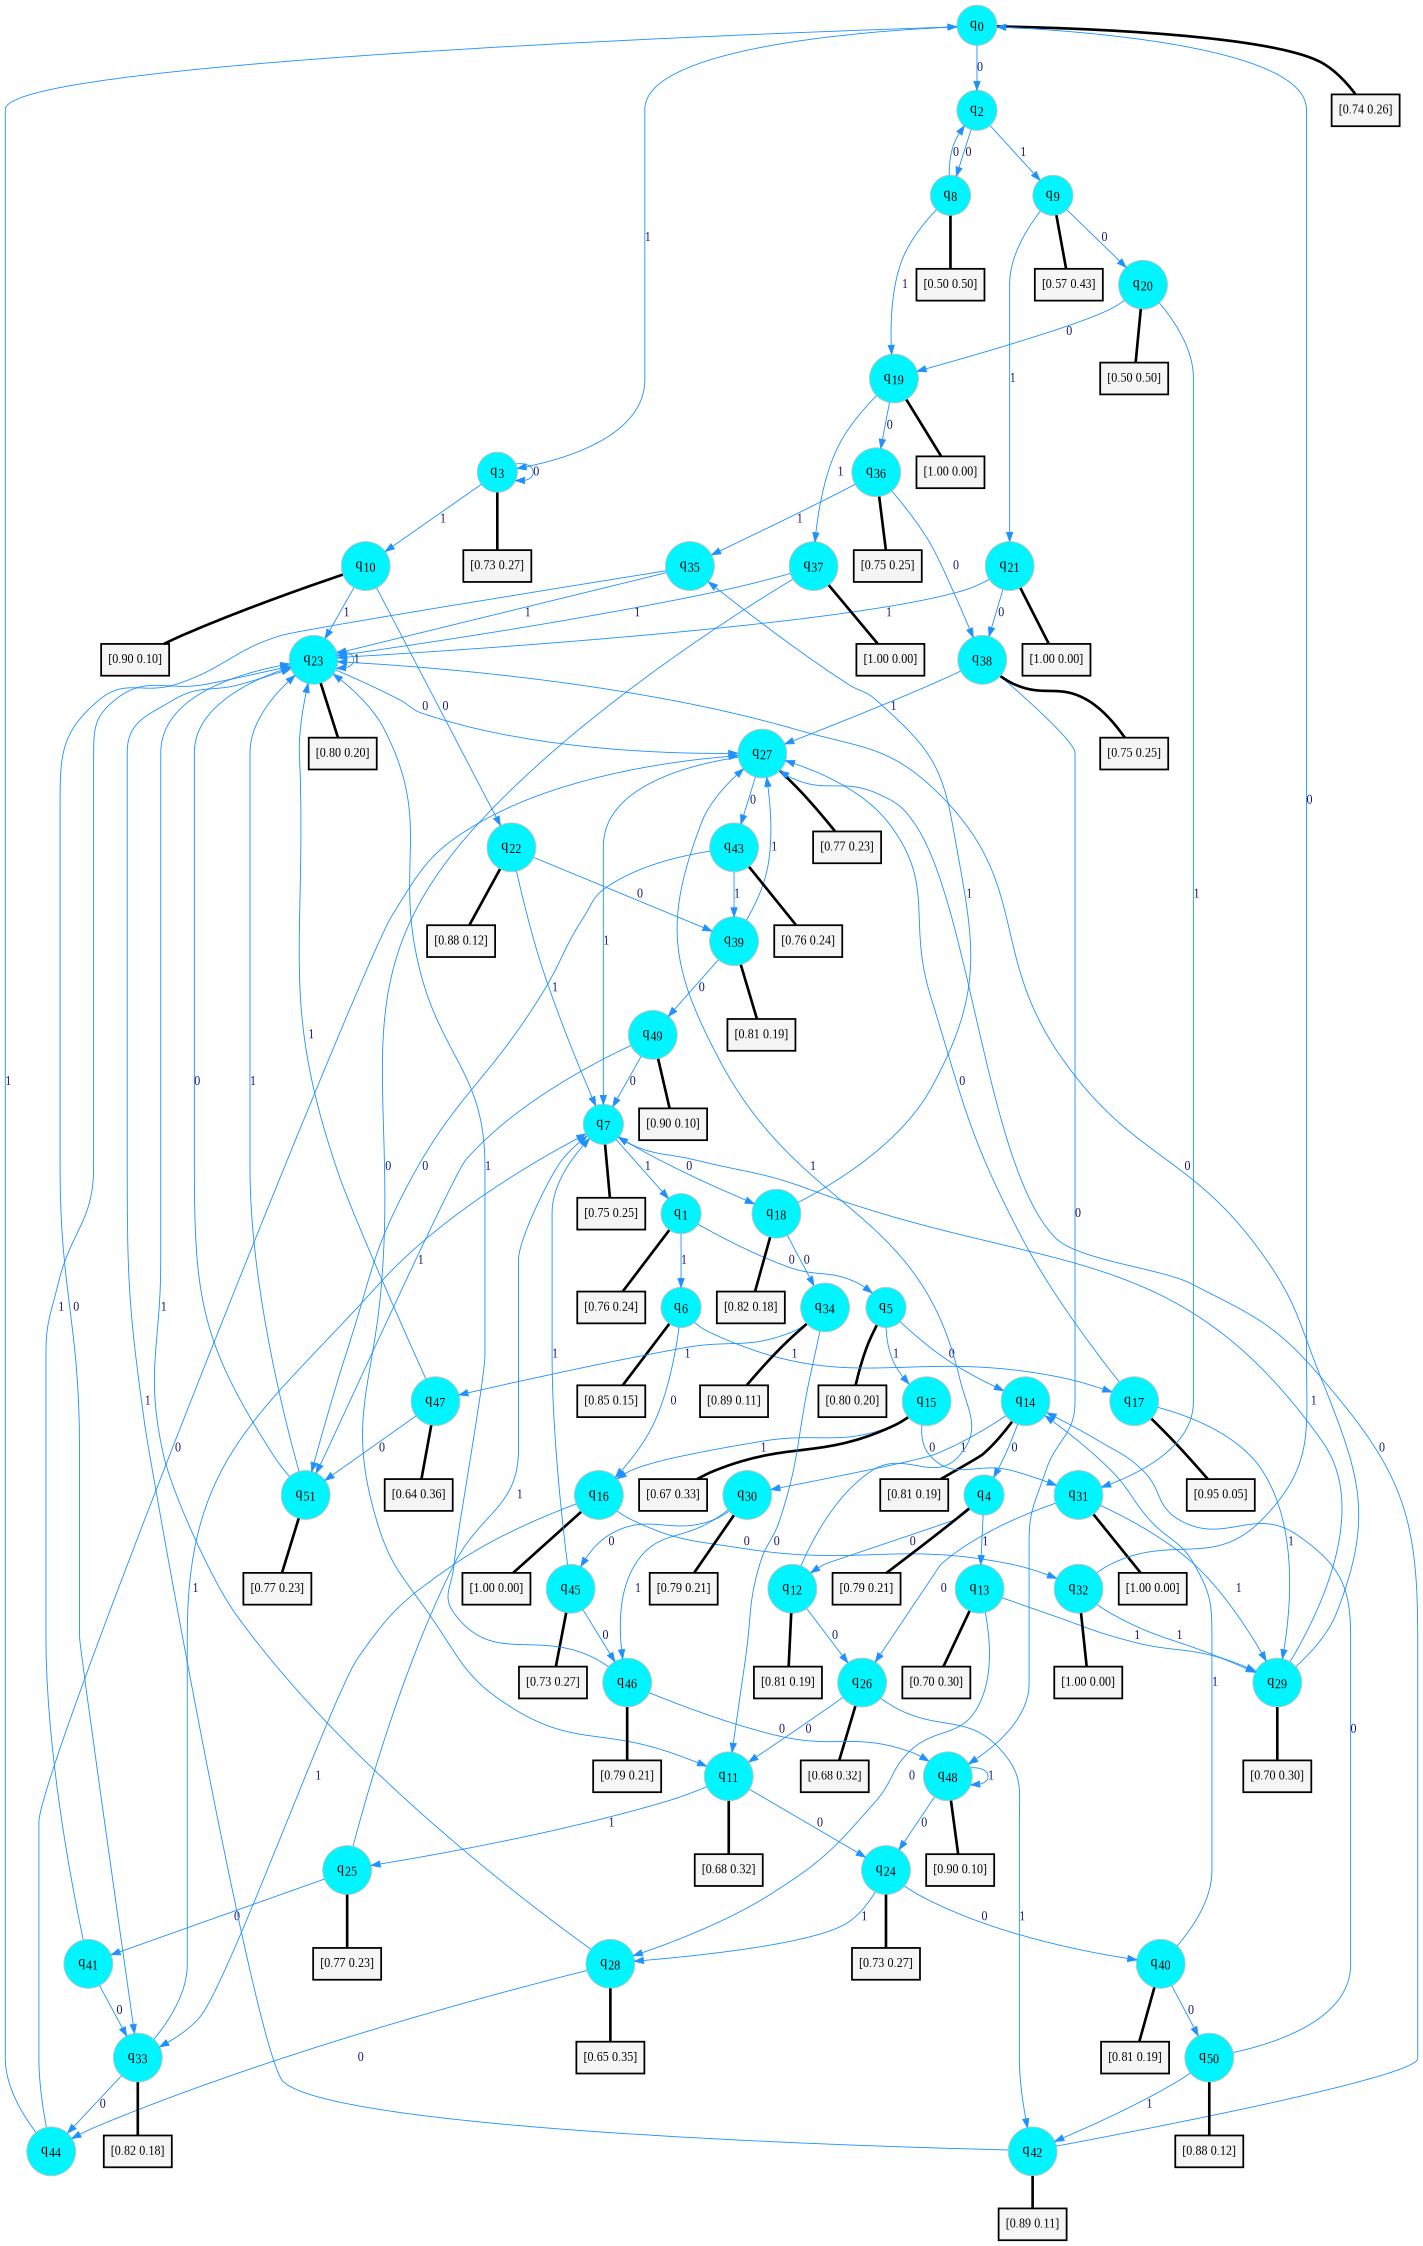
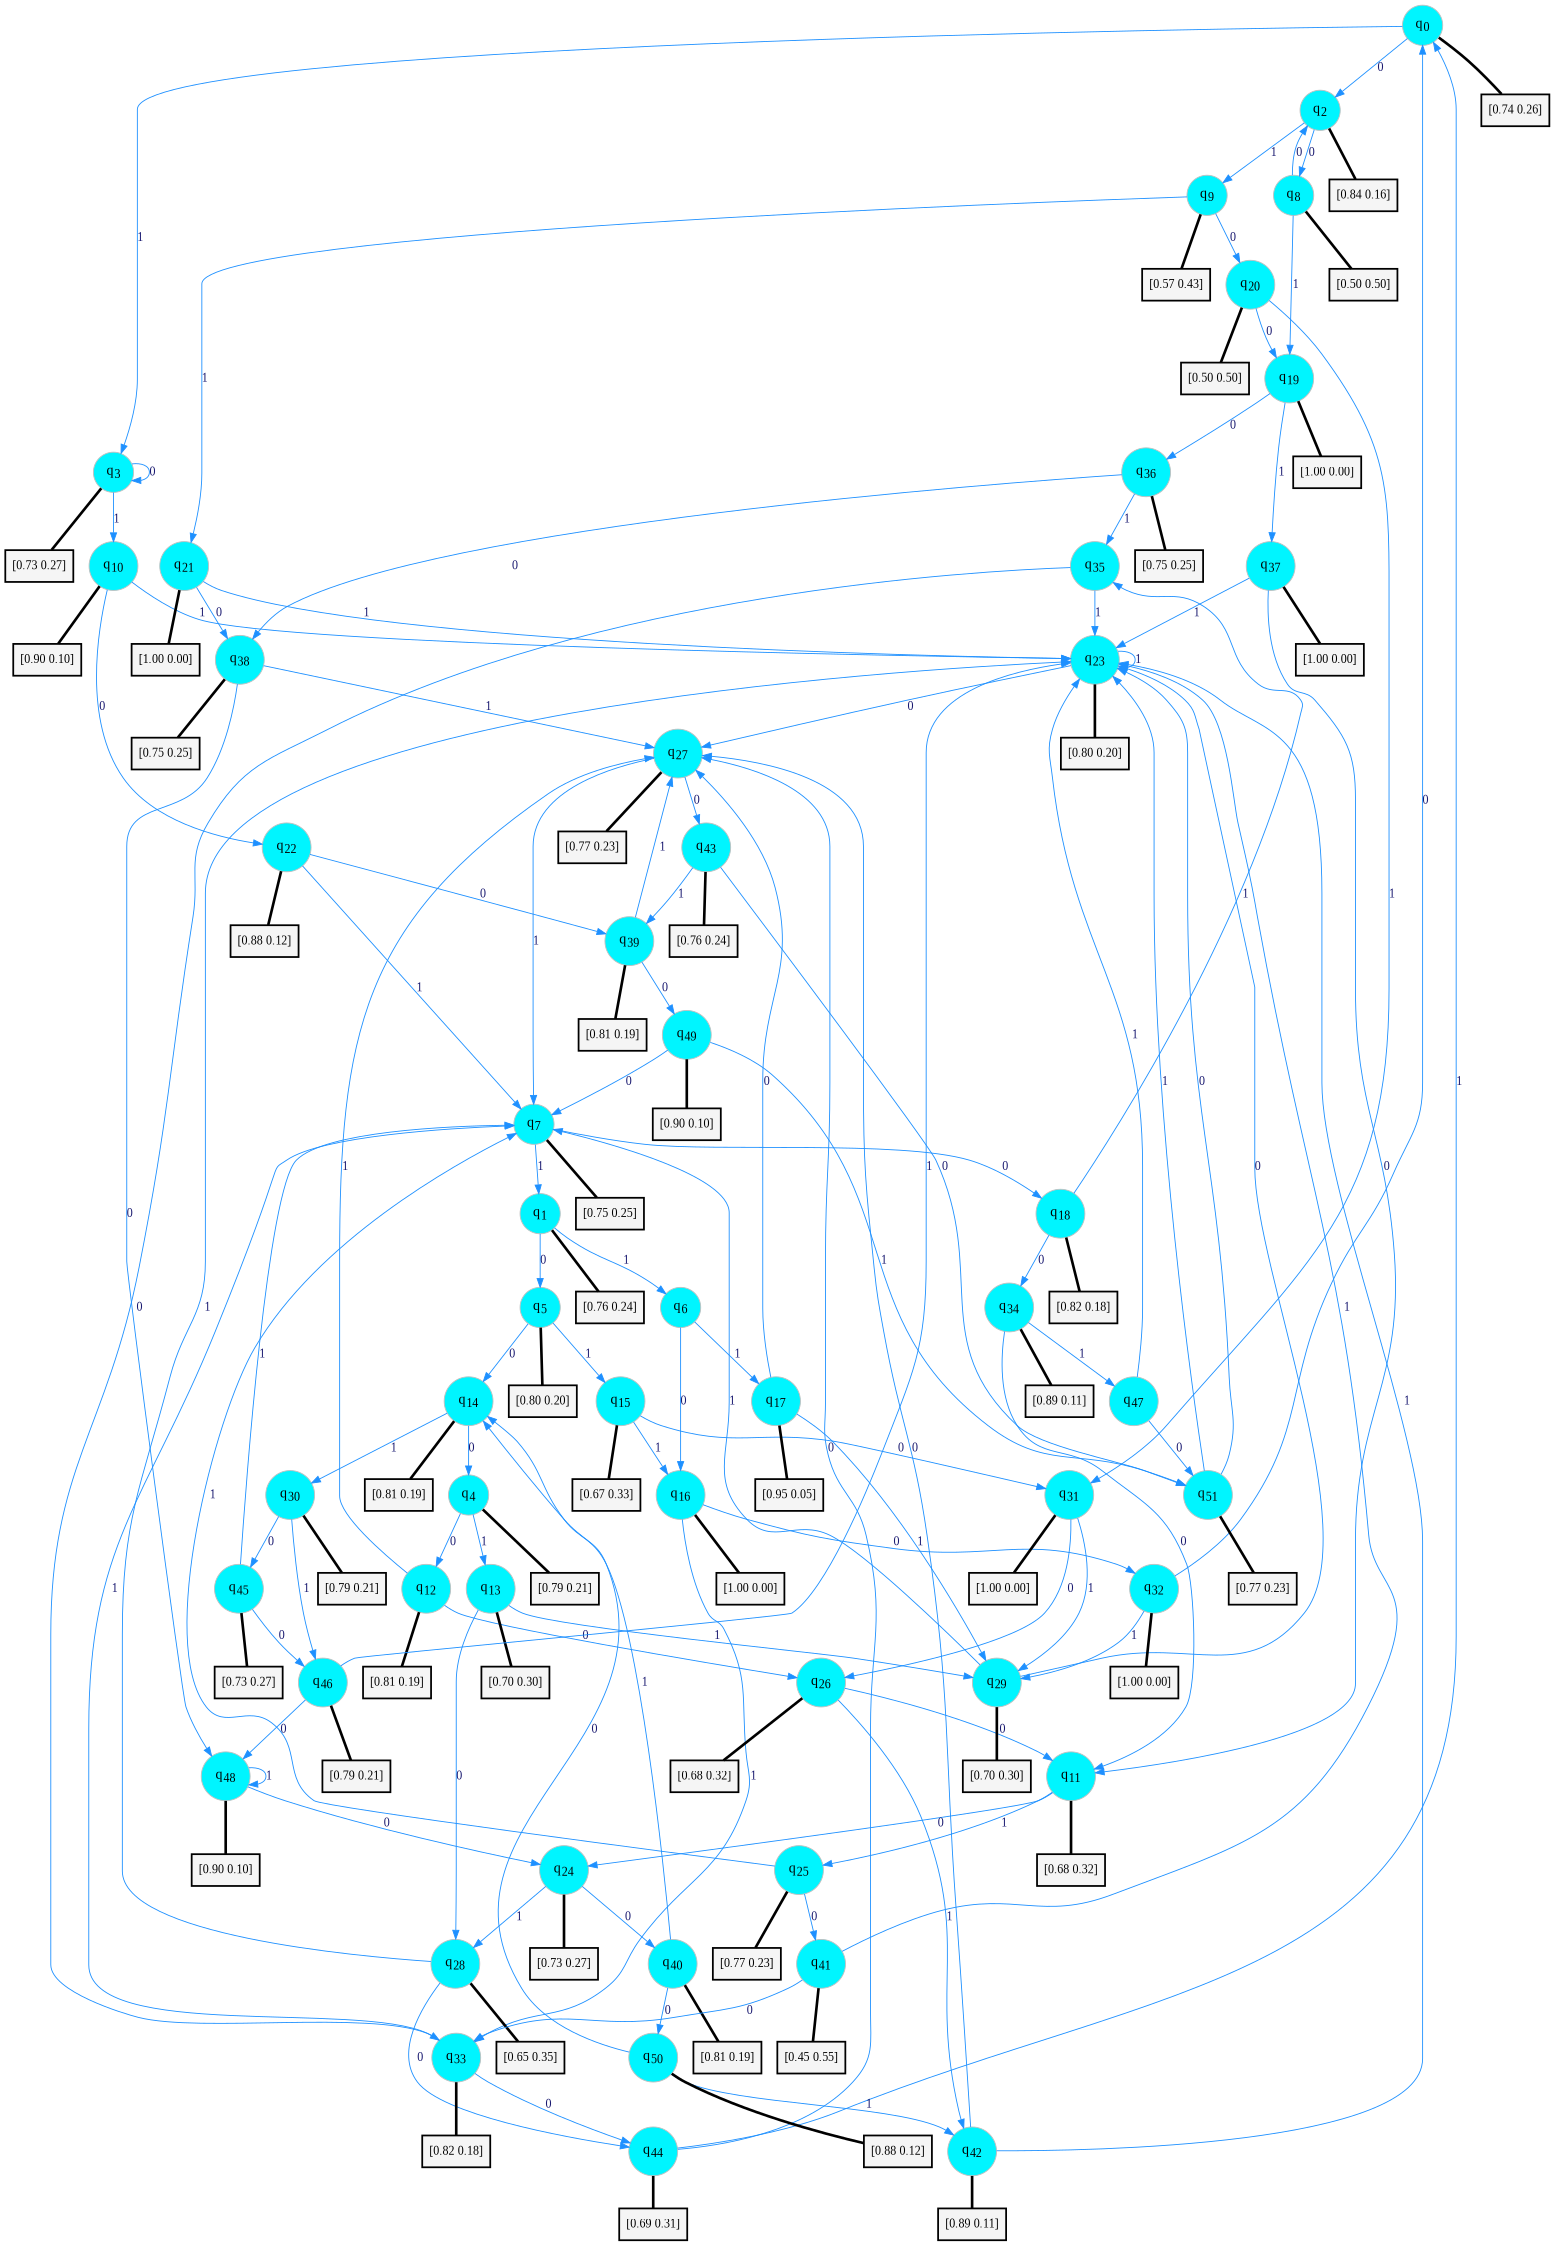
none -> (1363, 195)
(611, 1401) -> none
(419, 1495) -> none
none -> (811, 2058)
none -> (653, 2224)
